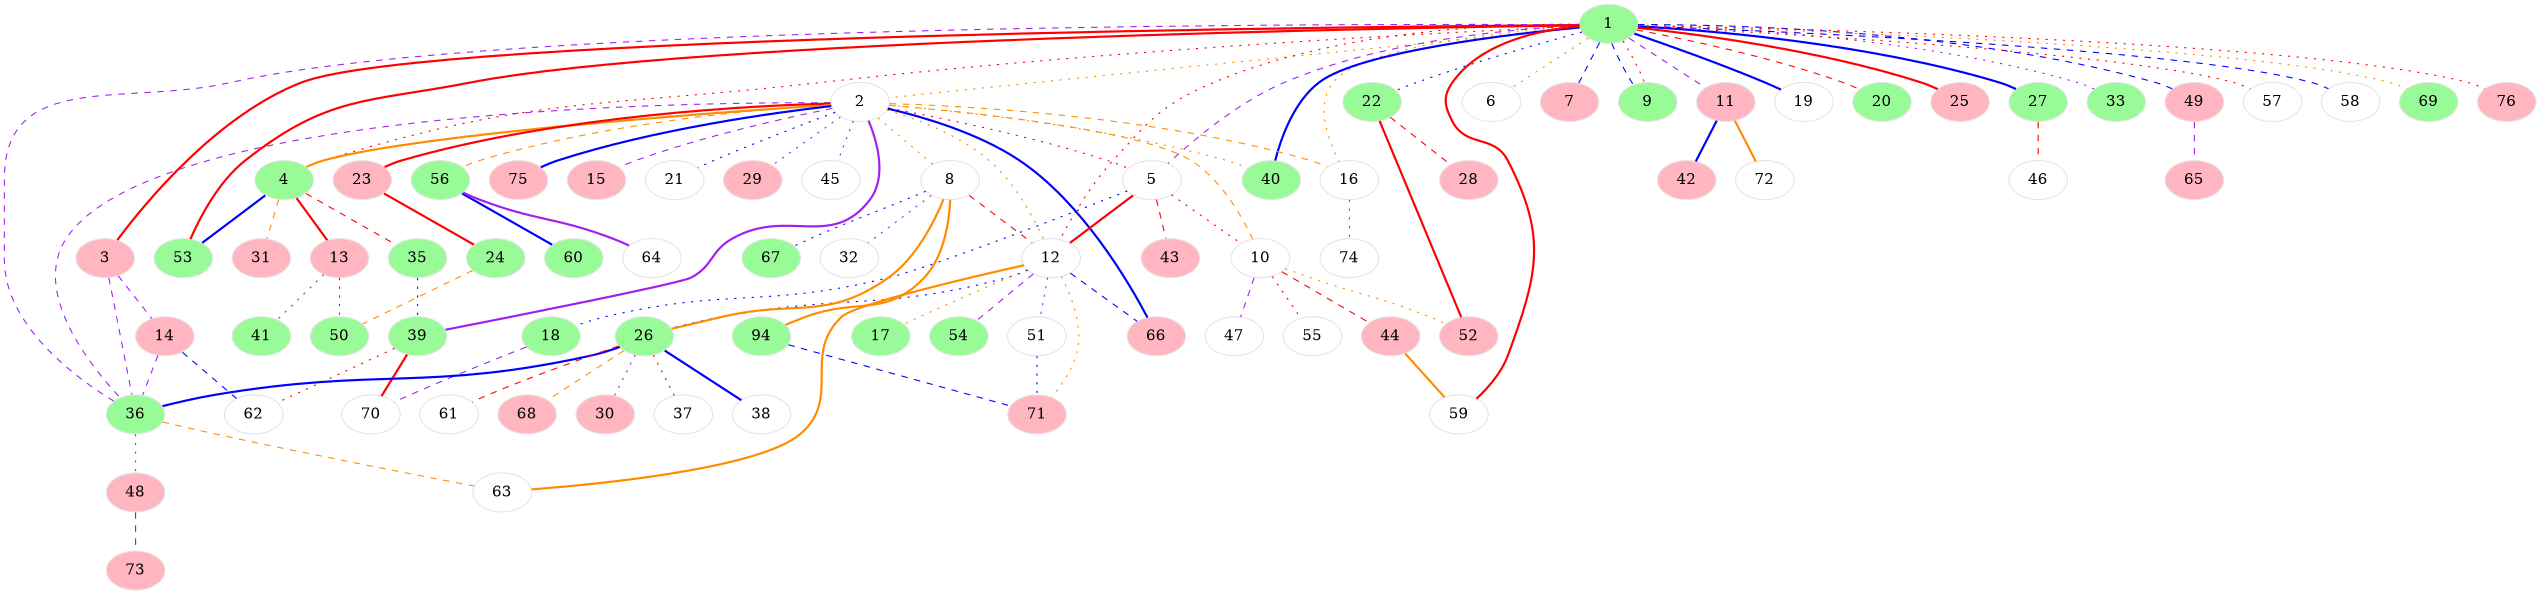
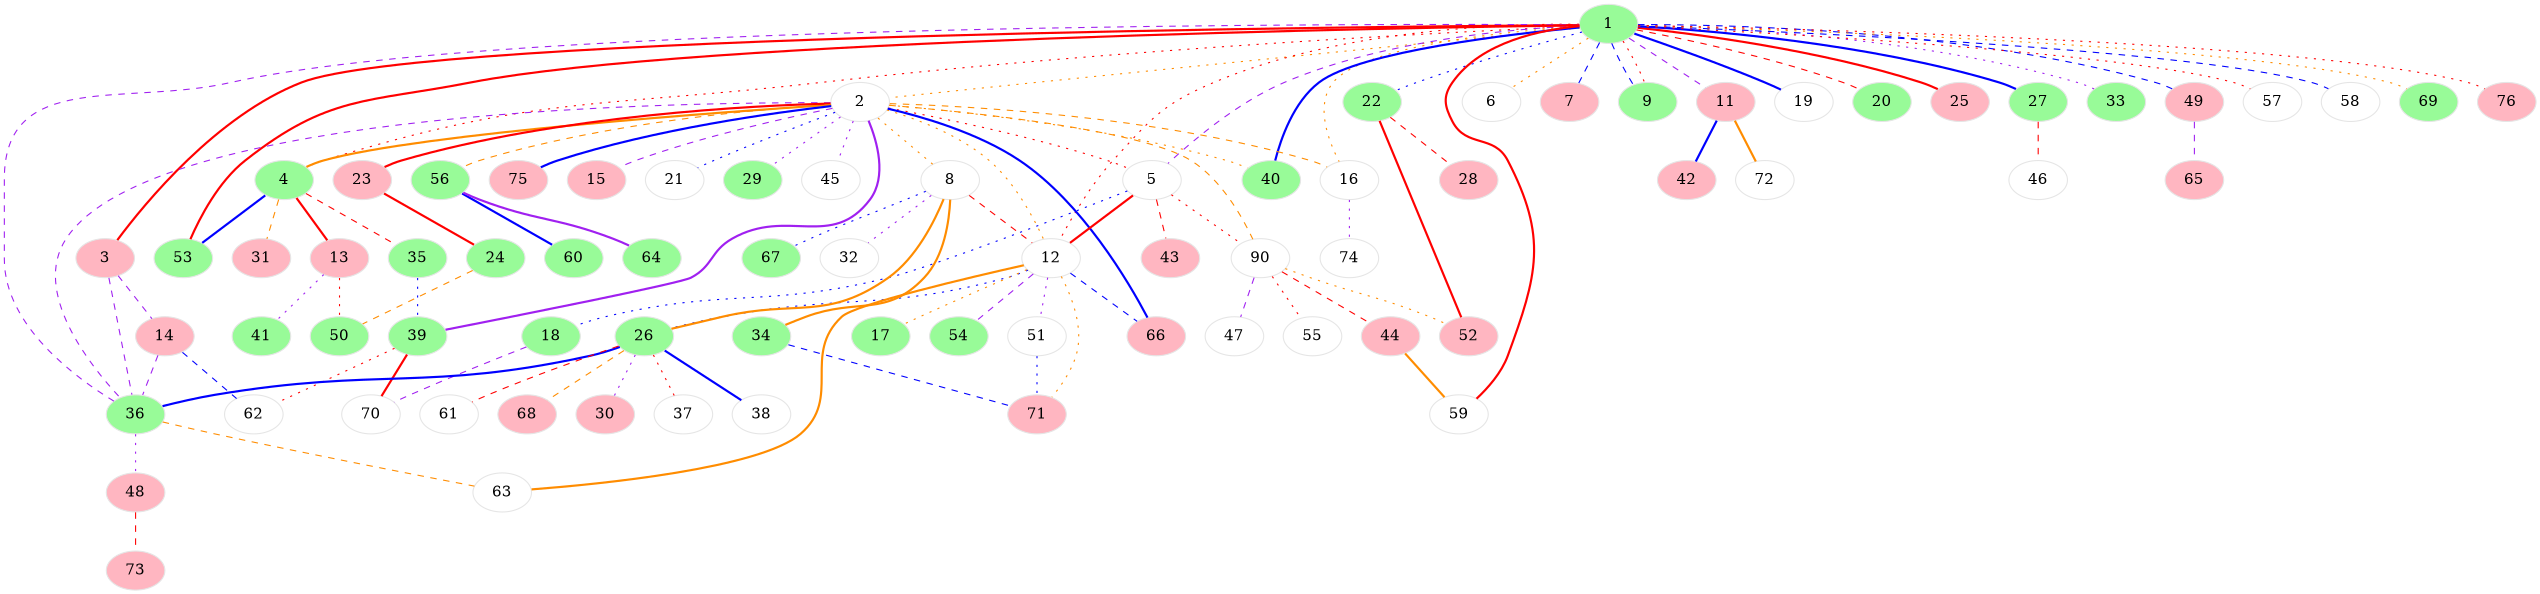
(753, 180) -> (753, 180)
(652, 258) -> (652, 258)
(1260, 258) -> (1260, 258)
(761, 336) -> (761, 336)
